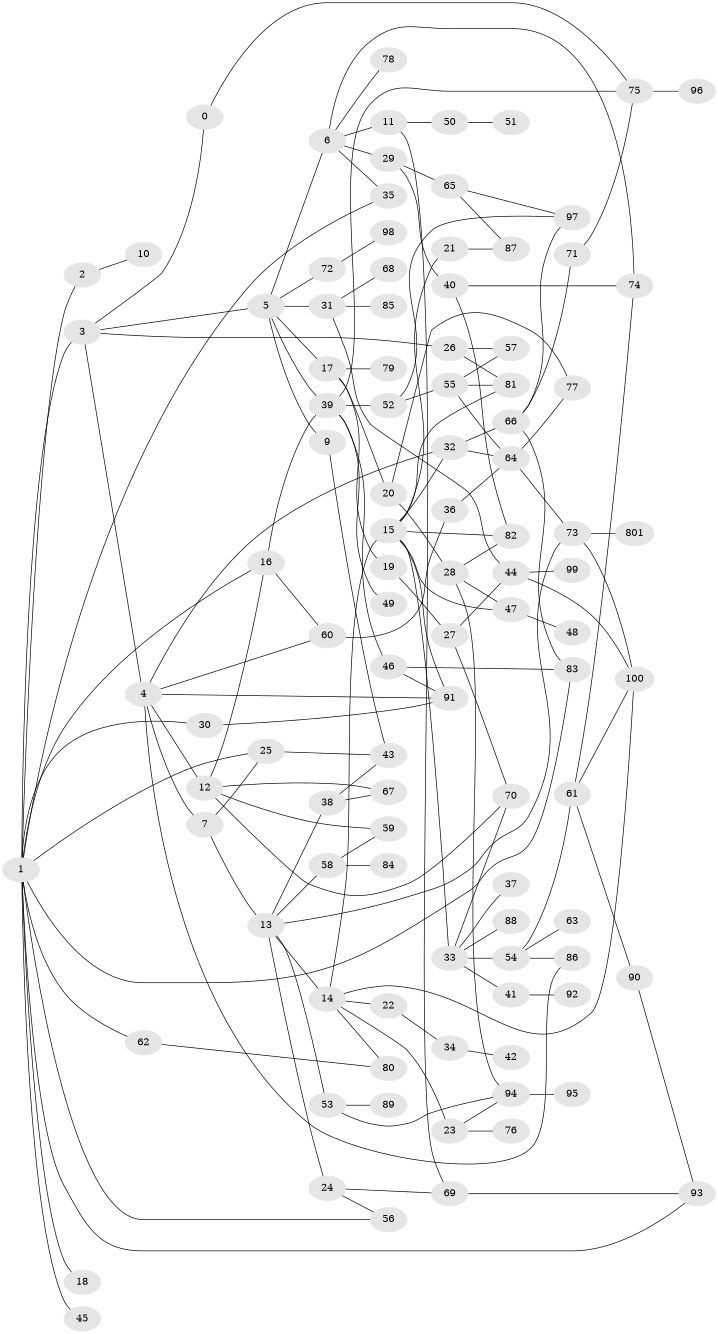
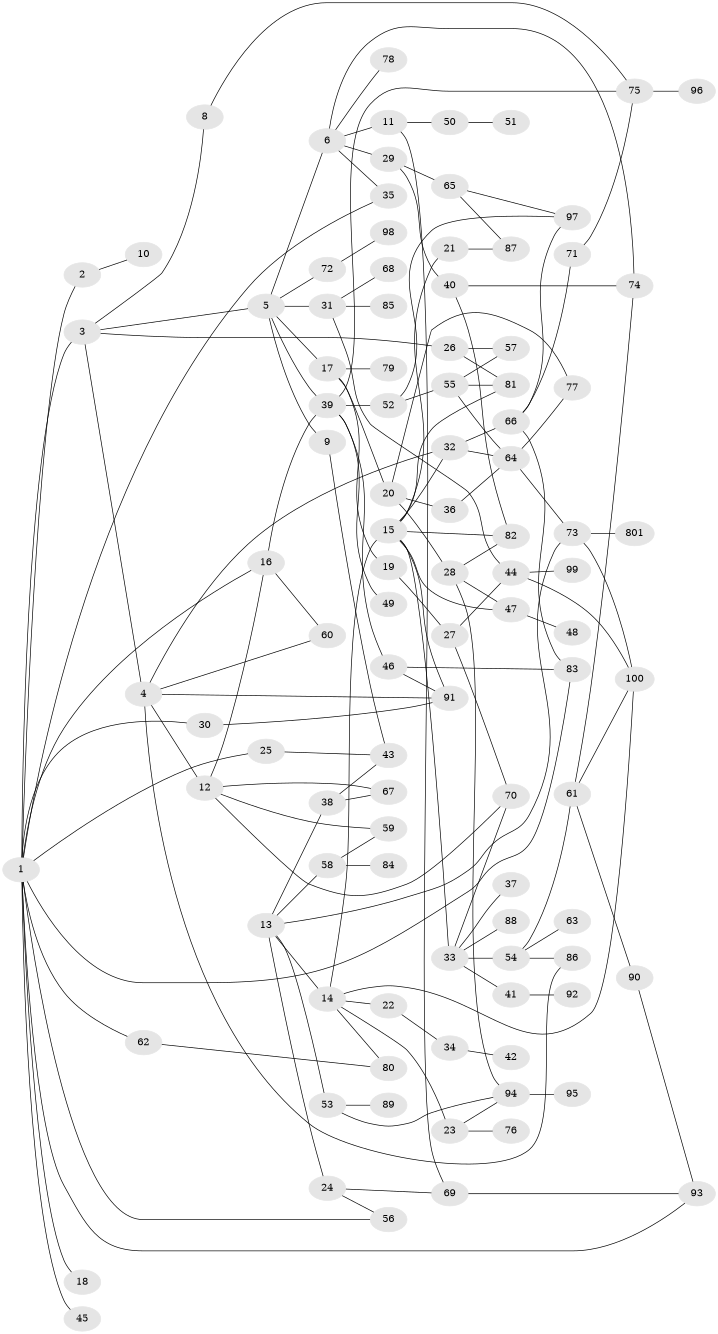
(205, 117) -> (205, 117)
(414, 616) -> (420, 502)
(205, 825) -> none
